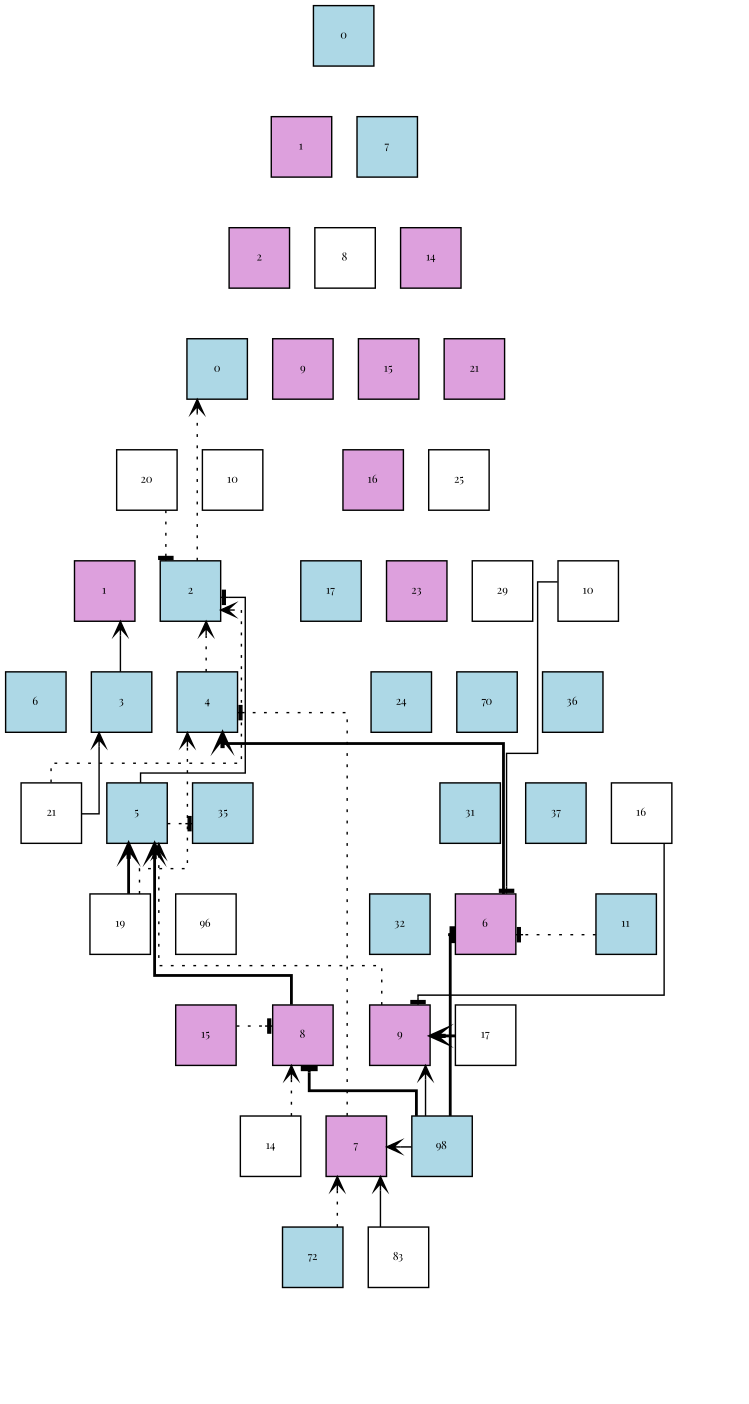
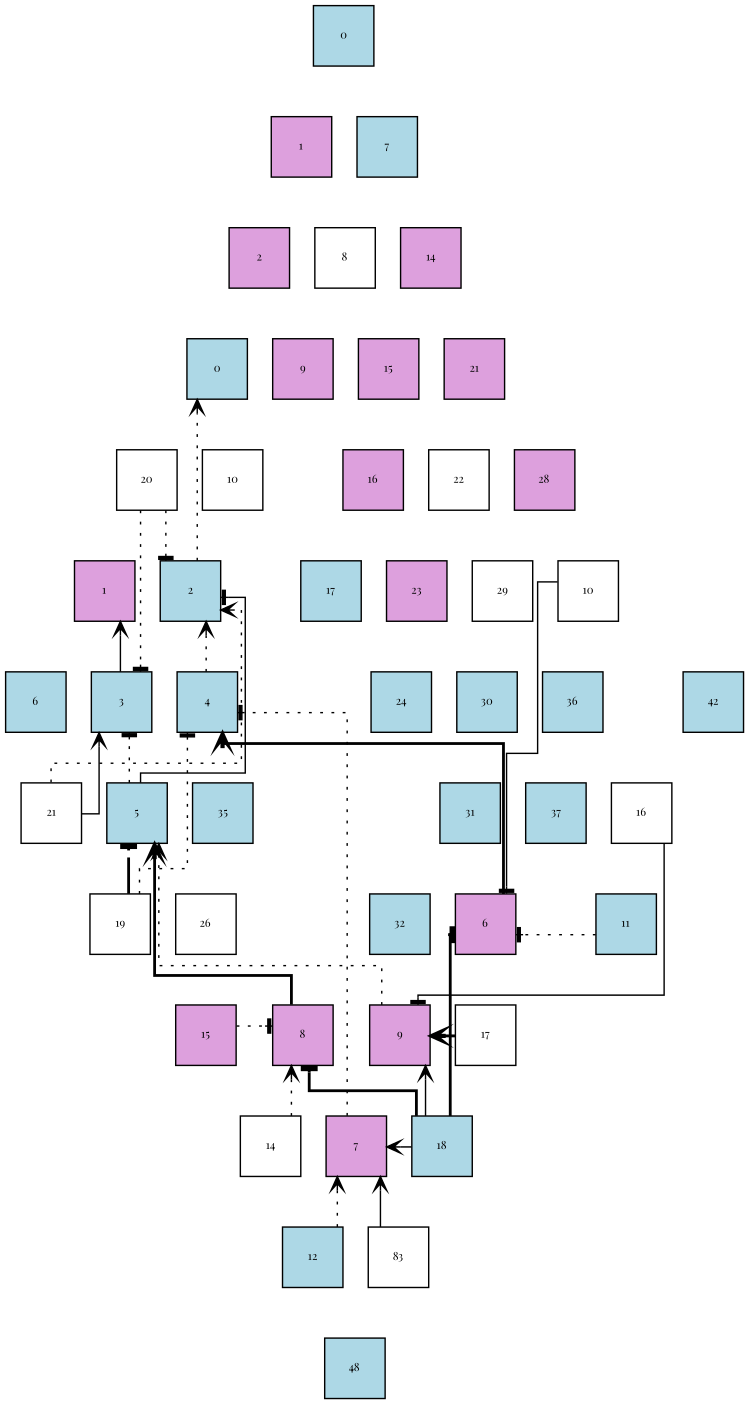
(459, 480) -> (459, 480)
none -> (545, 480)
none -> (141, 584)
(487, 702) -> (487, 702)
none -> (713, 702)
(176, 824) -> (129, 755)
(187, 841) -> (187, 841)
(129, 876) -> (129, 876)
(206, 924) -> (206, 924)
(442, 1146) -> (442, 1146)
(313, 1257) -> (313, 1257)
none -> (355, 1368)
